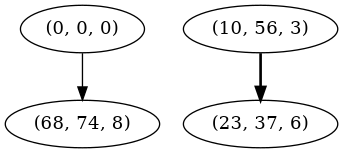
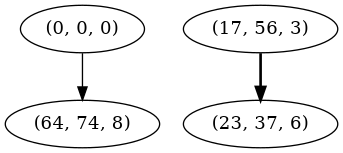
(261, 29) -> (261, 29)
(82, 124) -> (82, 124)
